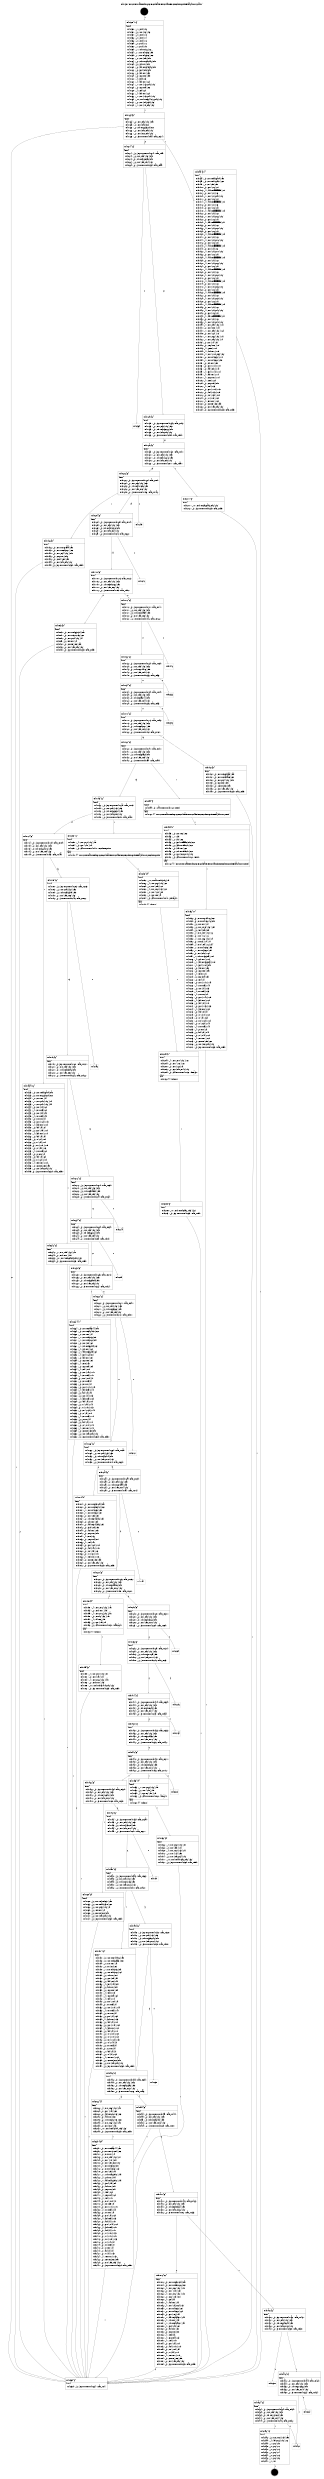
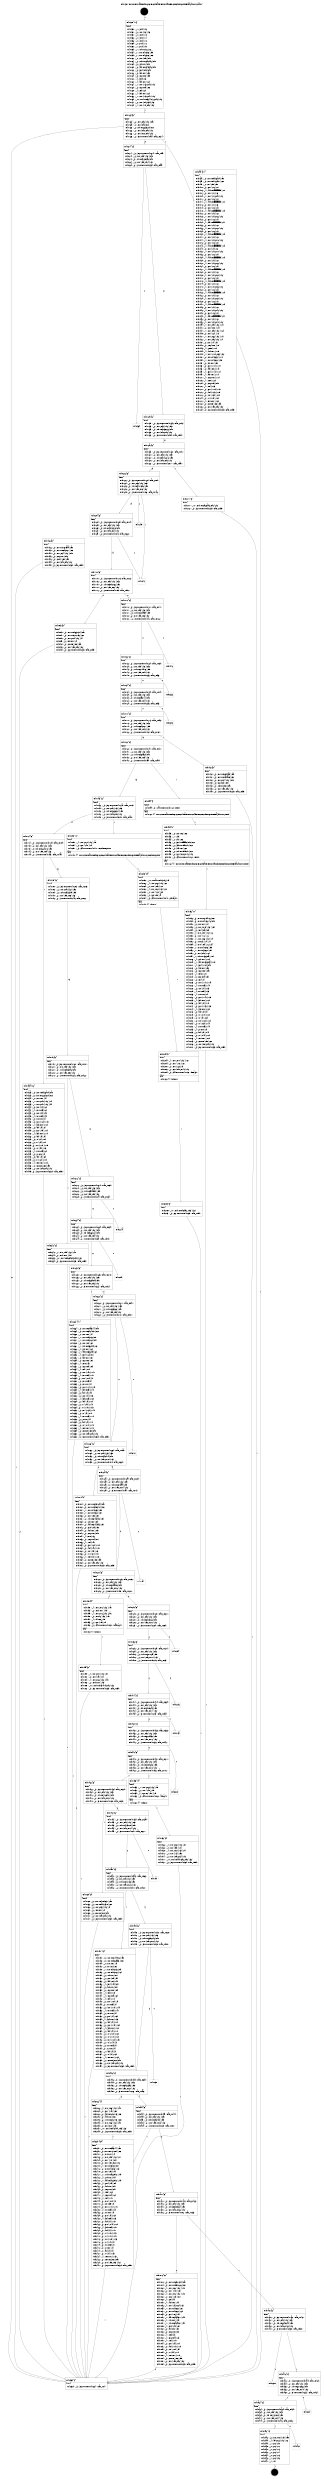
(91, 512) -> (145, 536)
(95, 1067) -> none
(170, 1780) -> (176, 1766)
(298, 2419) -> (287, 2398)
